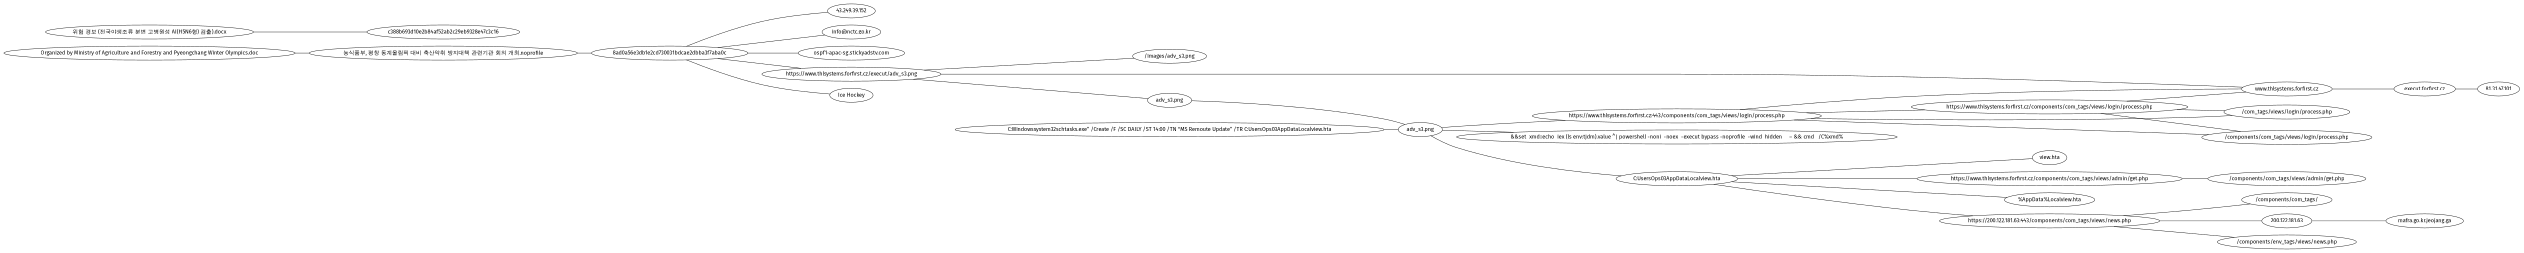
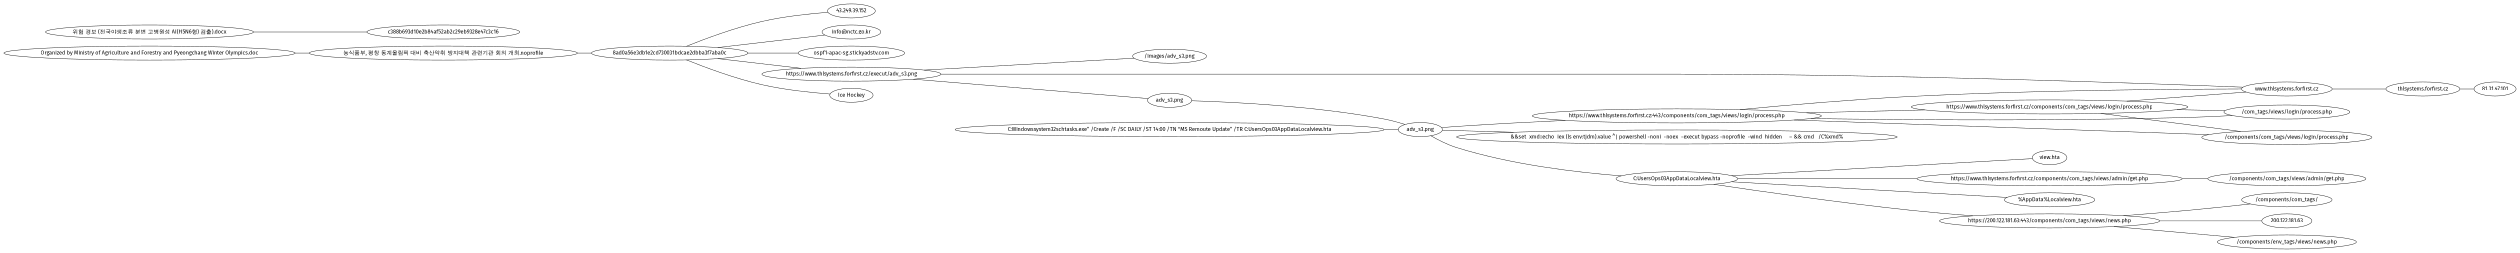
(2425, 89) -> (2423, 89)
(2425, 221) -> none
